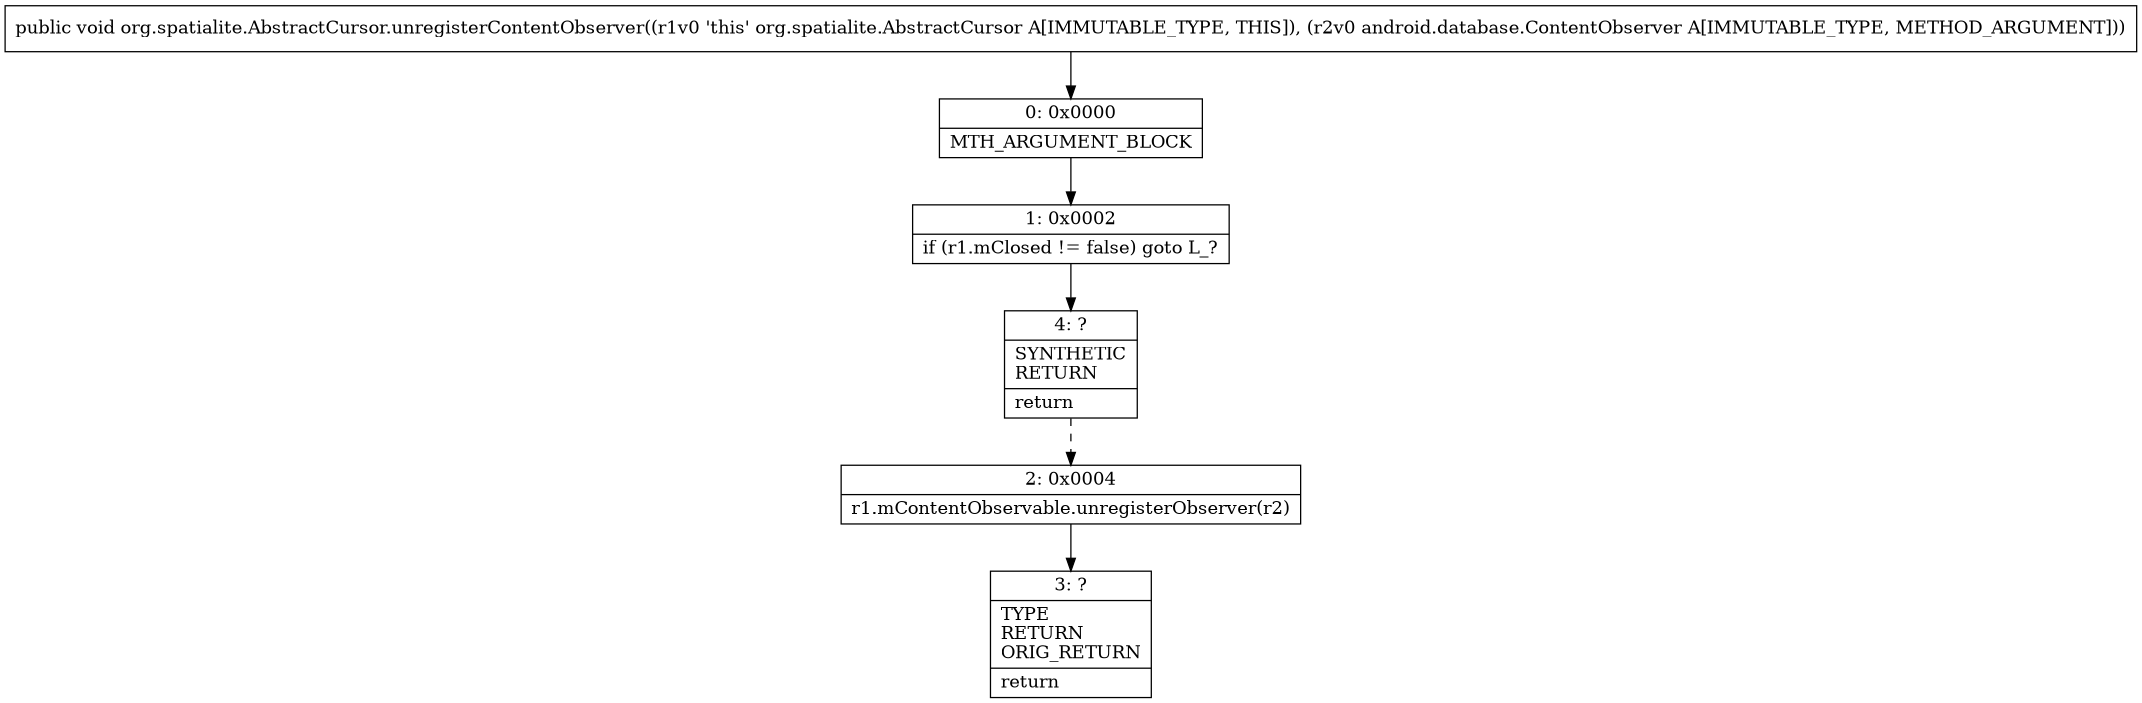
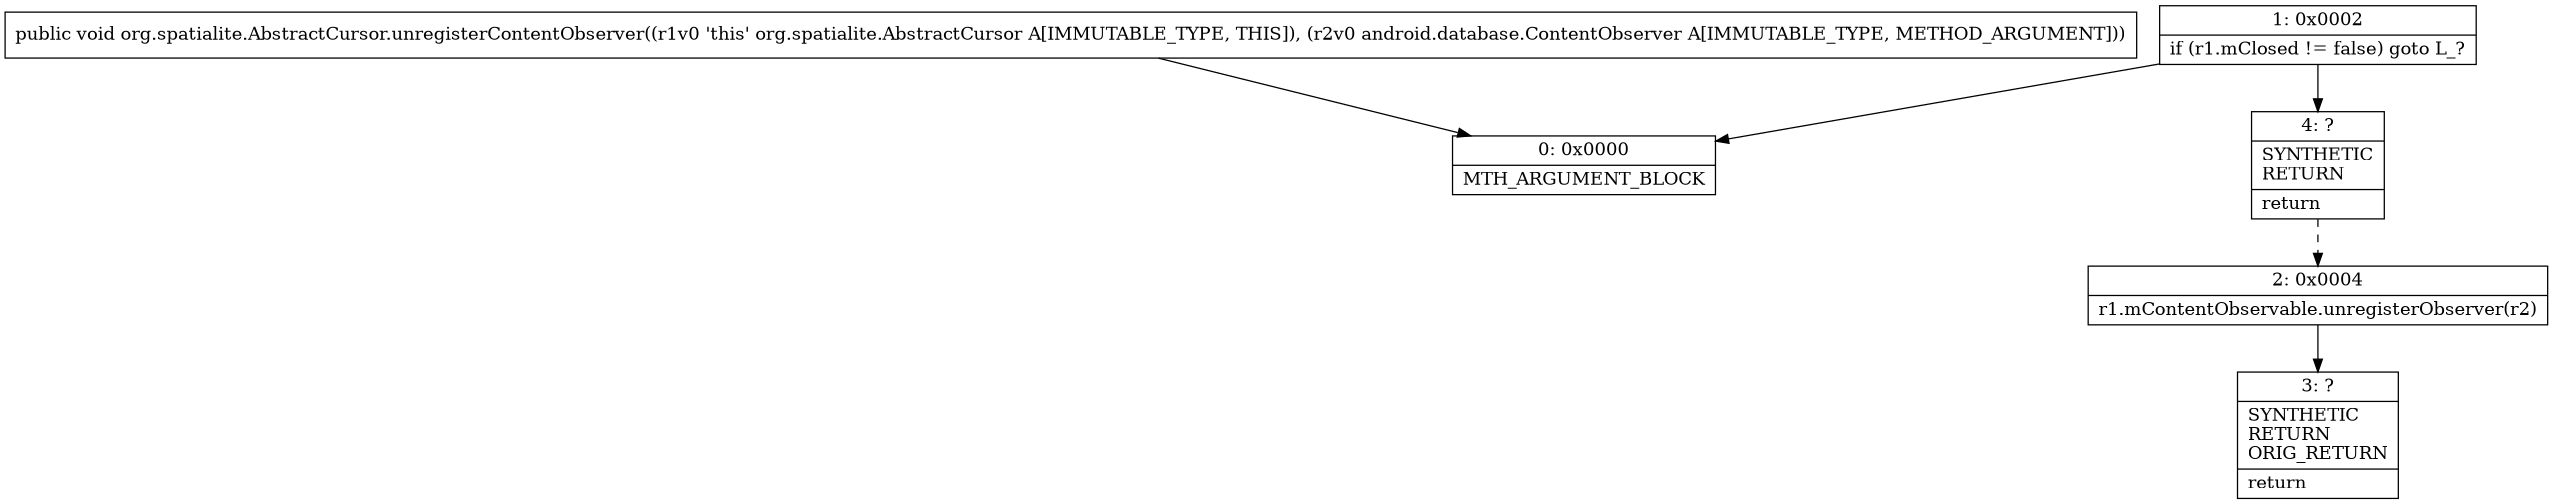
(1071, 175) -> (1944, 101)
(1026, 615) -> (2304, 415)
